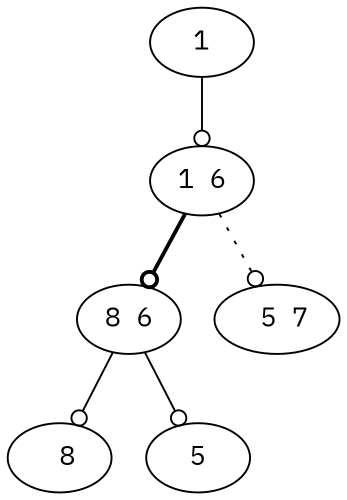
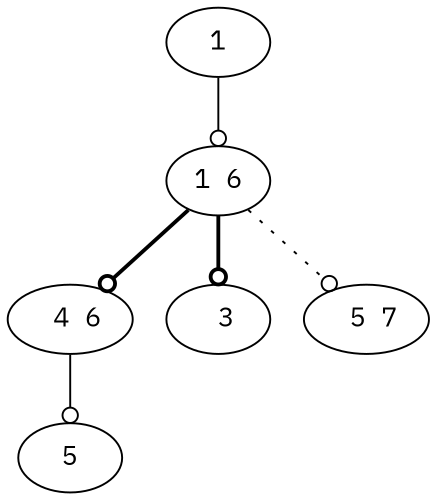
(129, 319) -> (70, 319)
none -> (218, 319)
(60, 458) -> none
